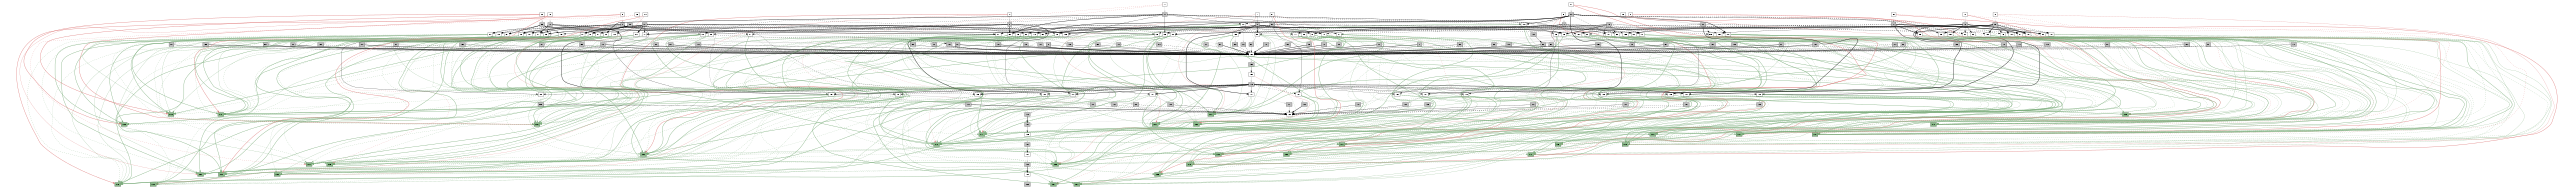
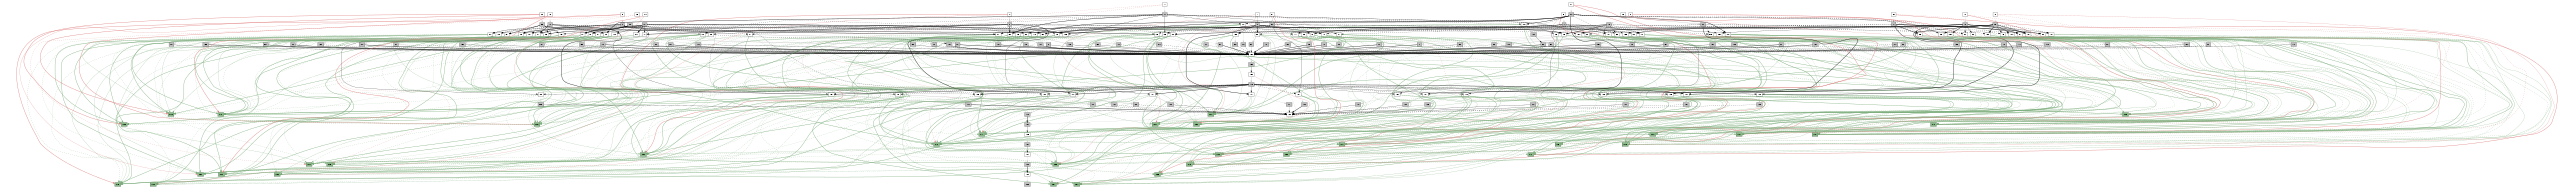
(612, 110) -> none
